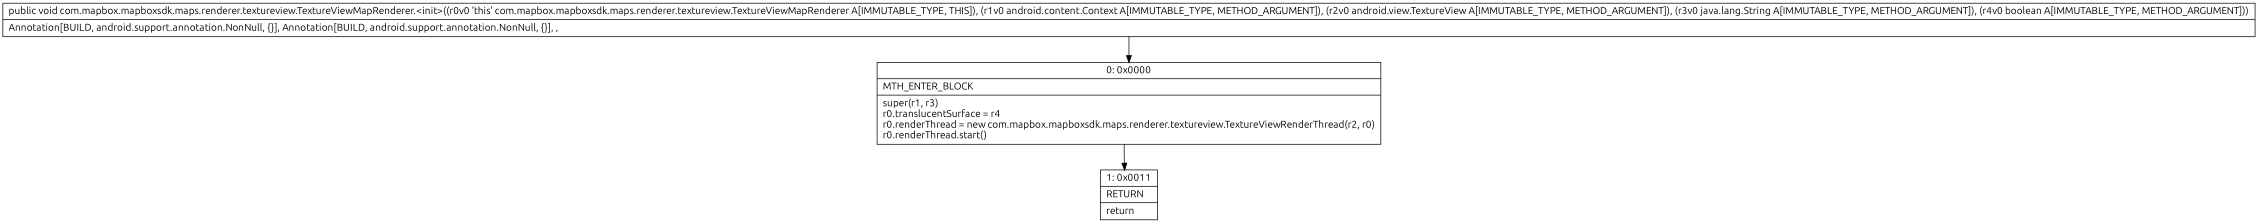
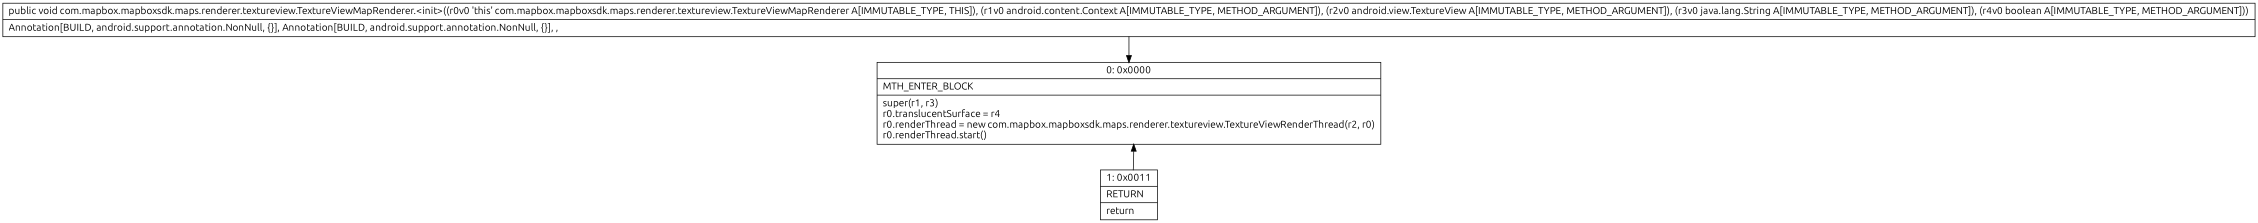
(1124, 154) -> (1134, 161)
